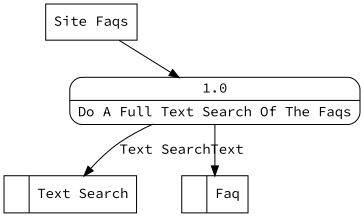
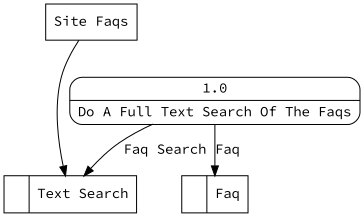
(145, 56) -> (58, 101)
(165, 150) -> (165, 150)
(227, 150) -> (227, 150)
